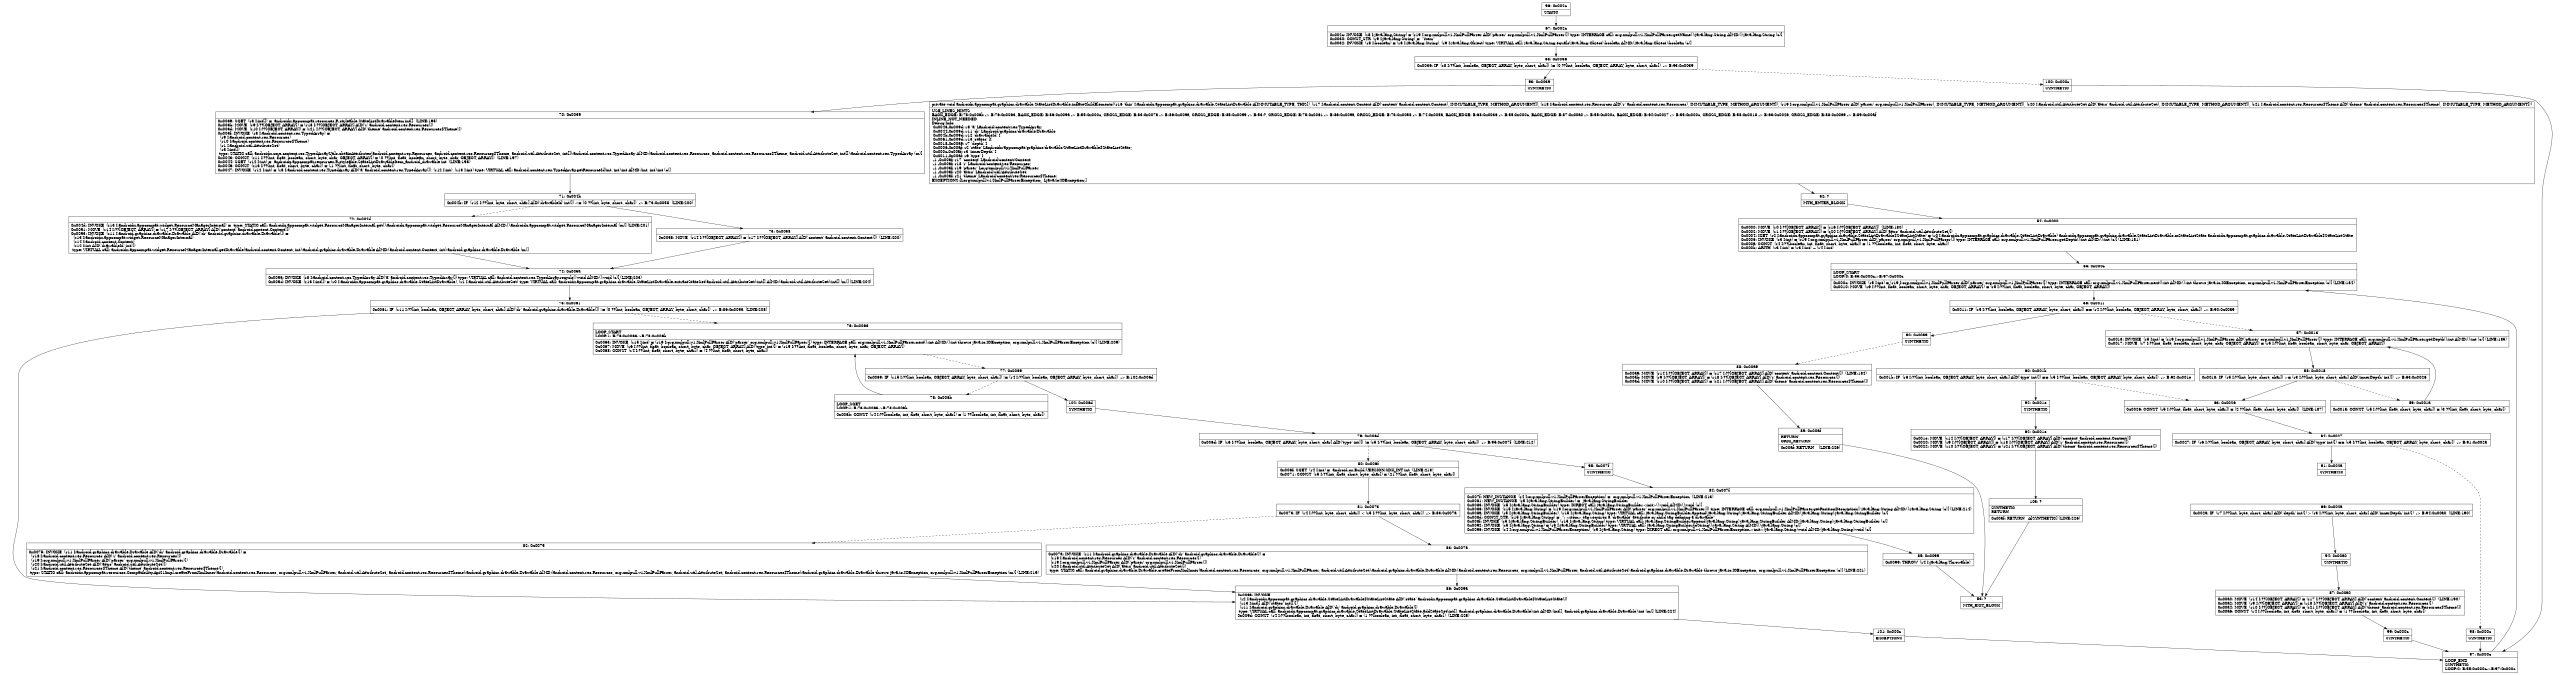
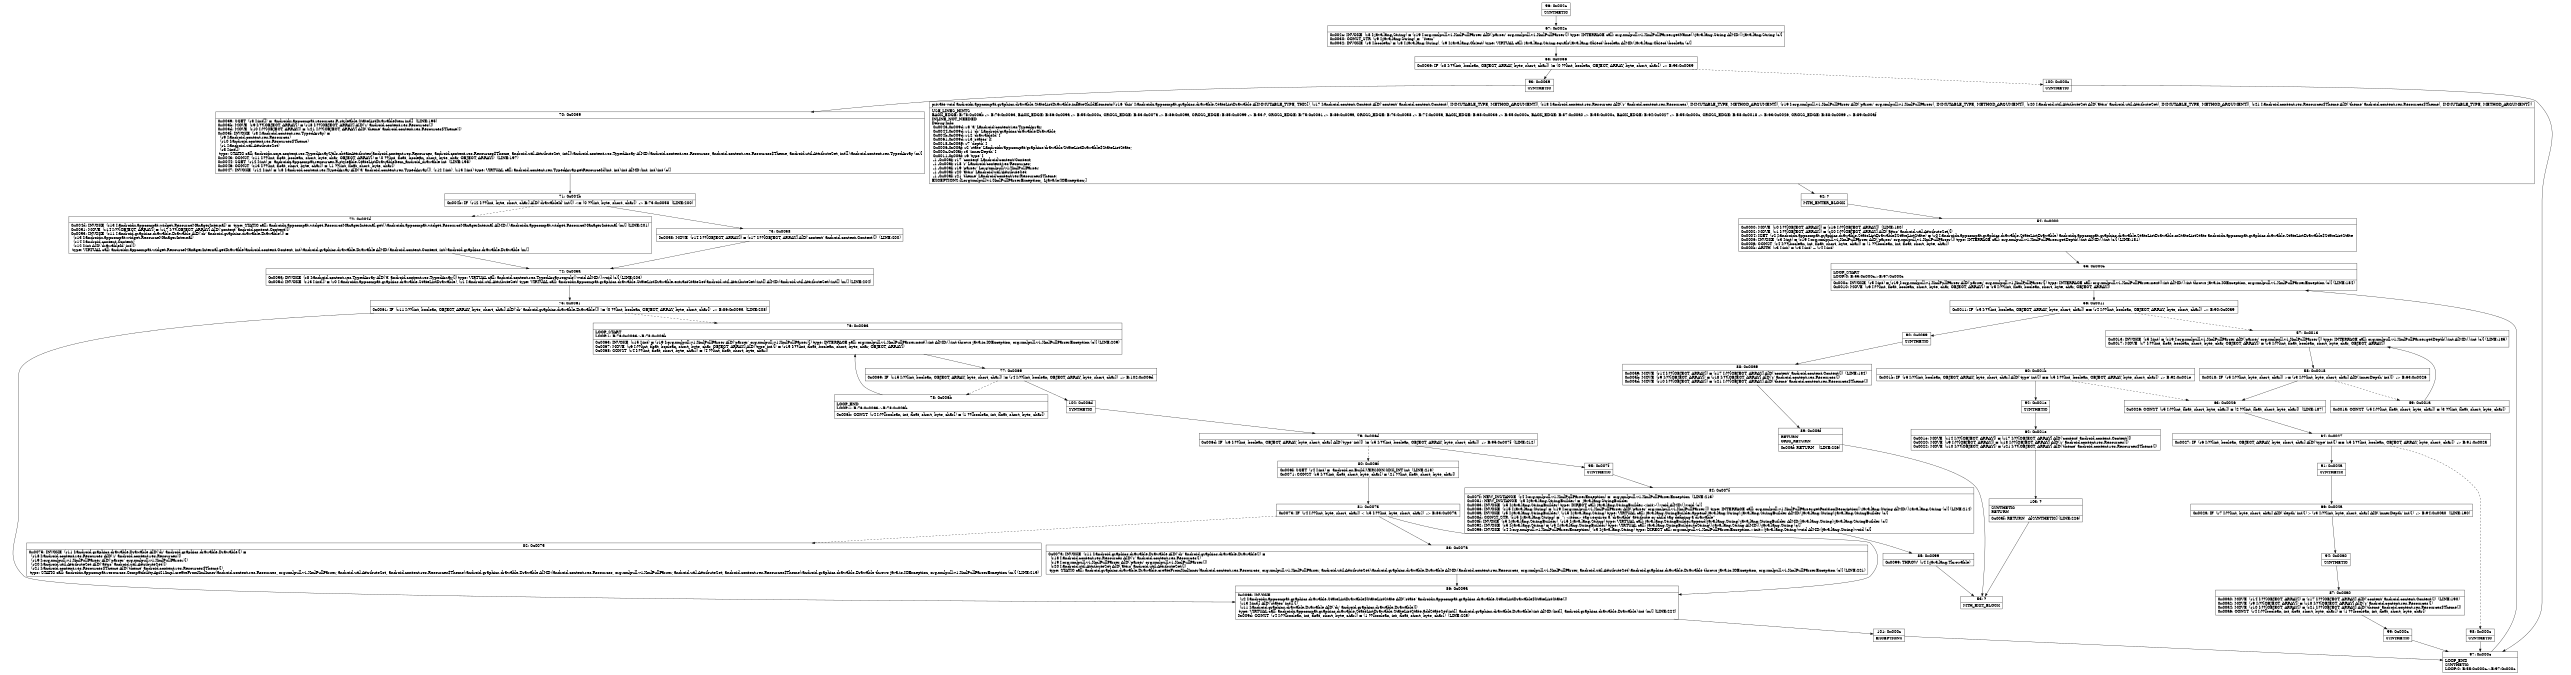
(1551, 13) -> (1556, 13)
(1850, 353) -> (1850, 353)
(953, 361) -> (953, 361)
(849, 404) -> (848, 404)
none -> (2332, 489)
(1059, 584) -> (1742, 537)
